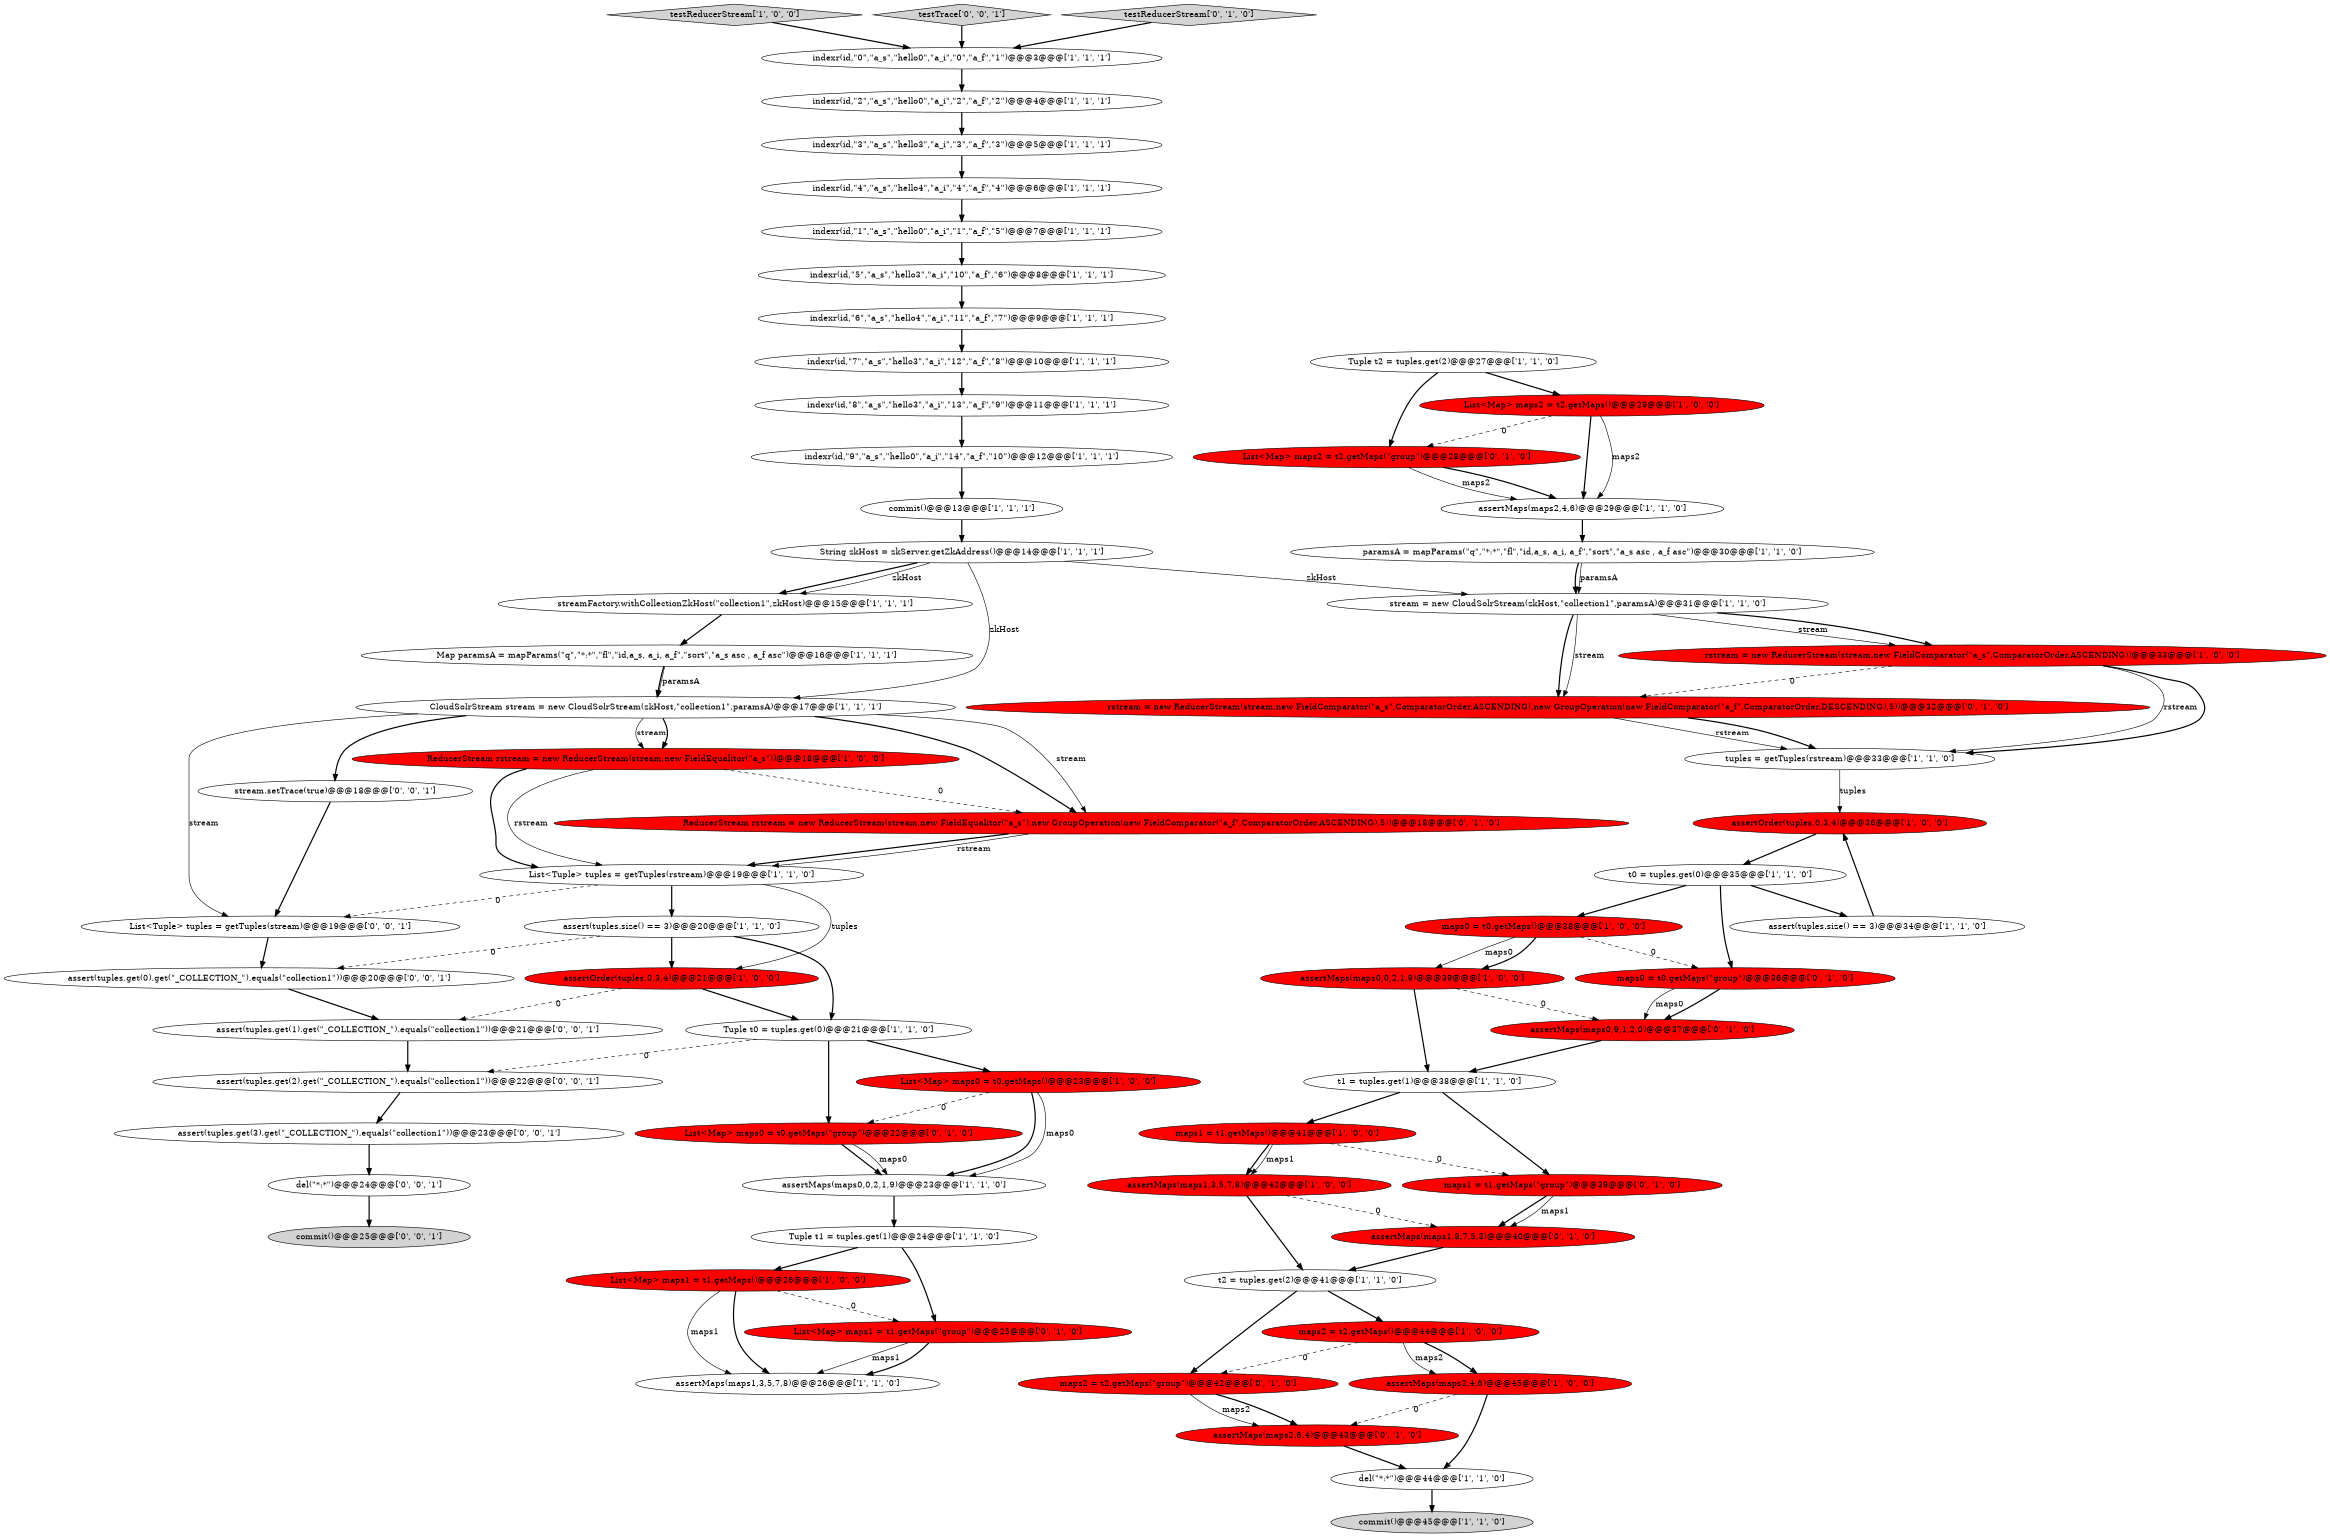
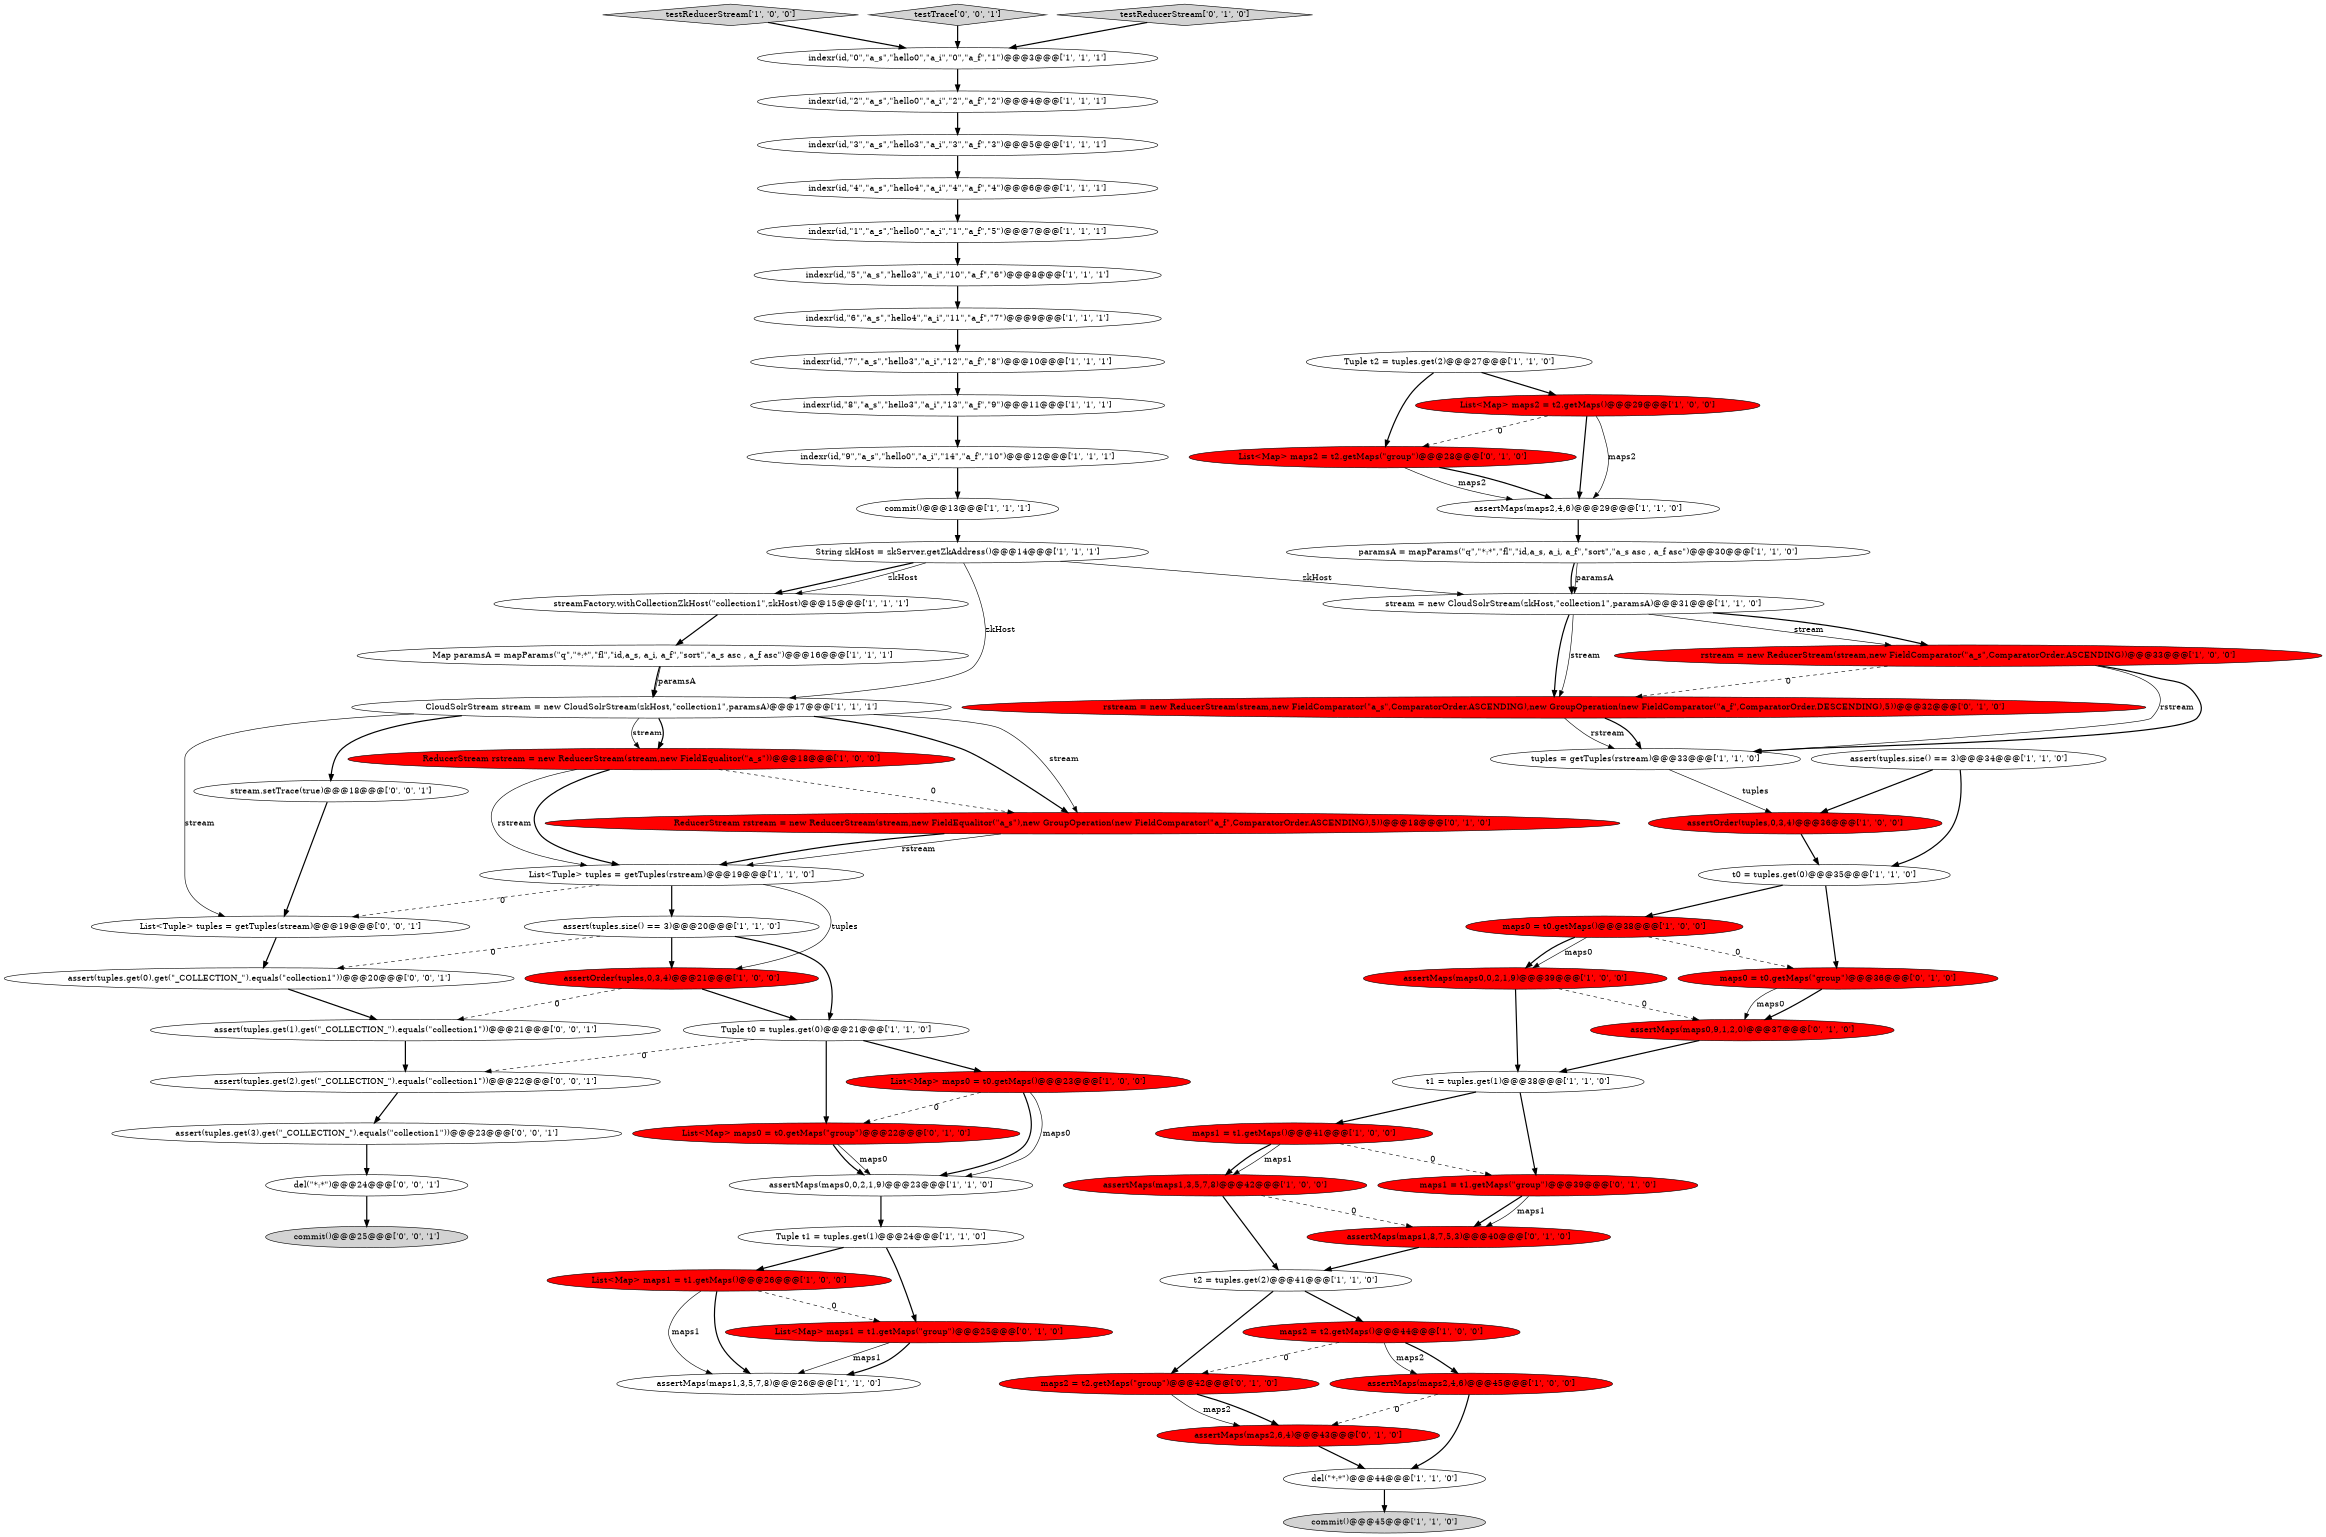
(1796, 900) -> (1950, 831)
